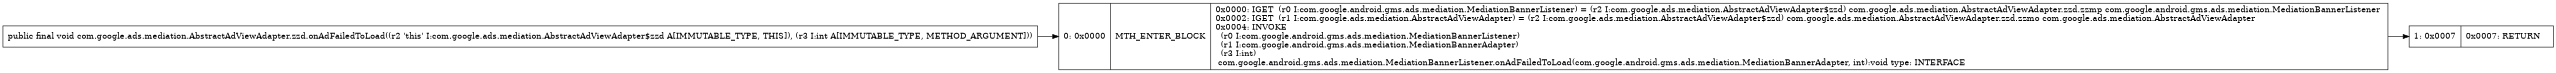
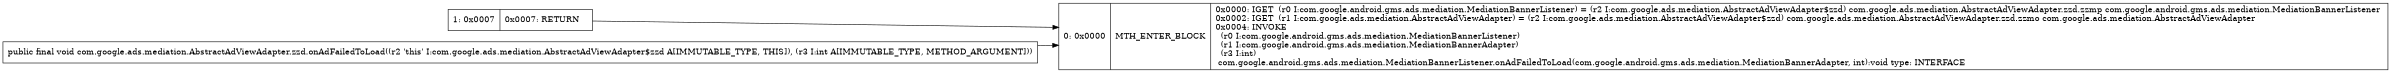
(2396, 37) -> (823, 24)
